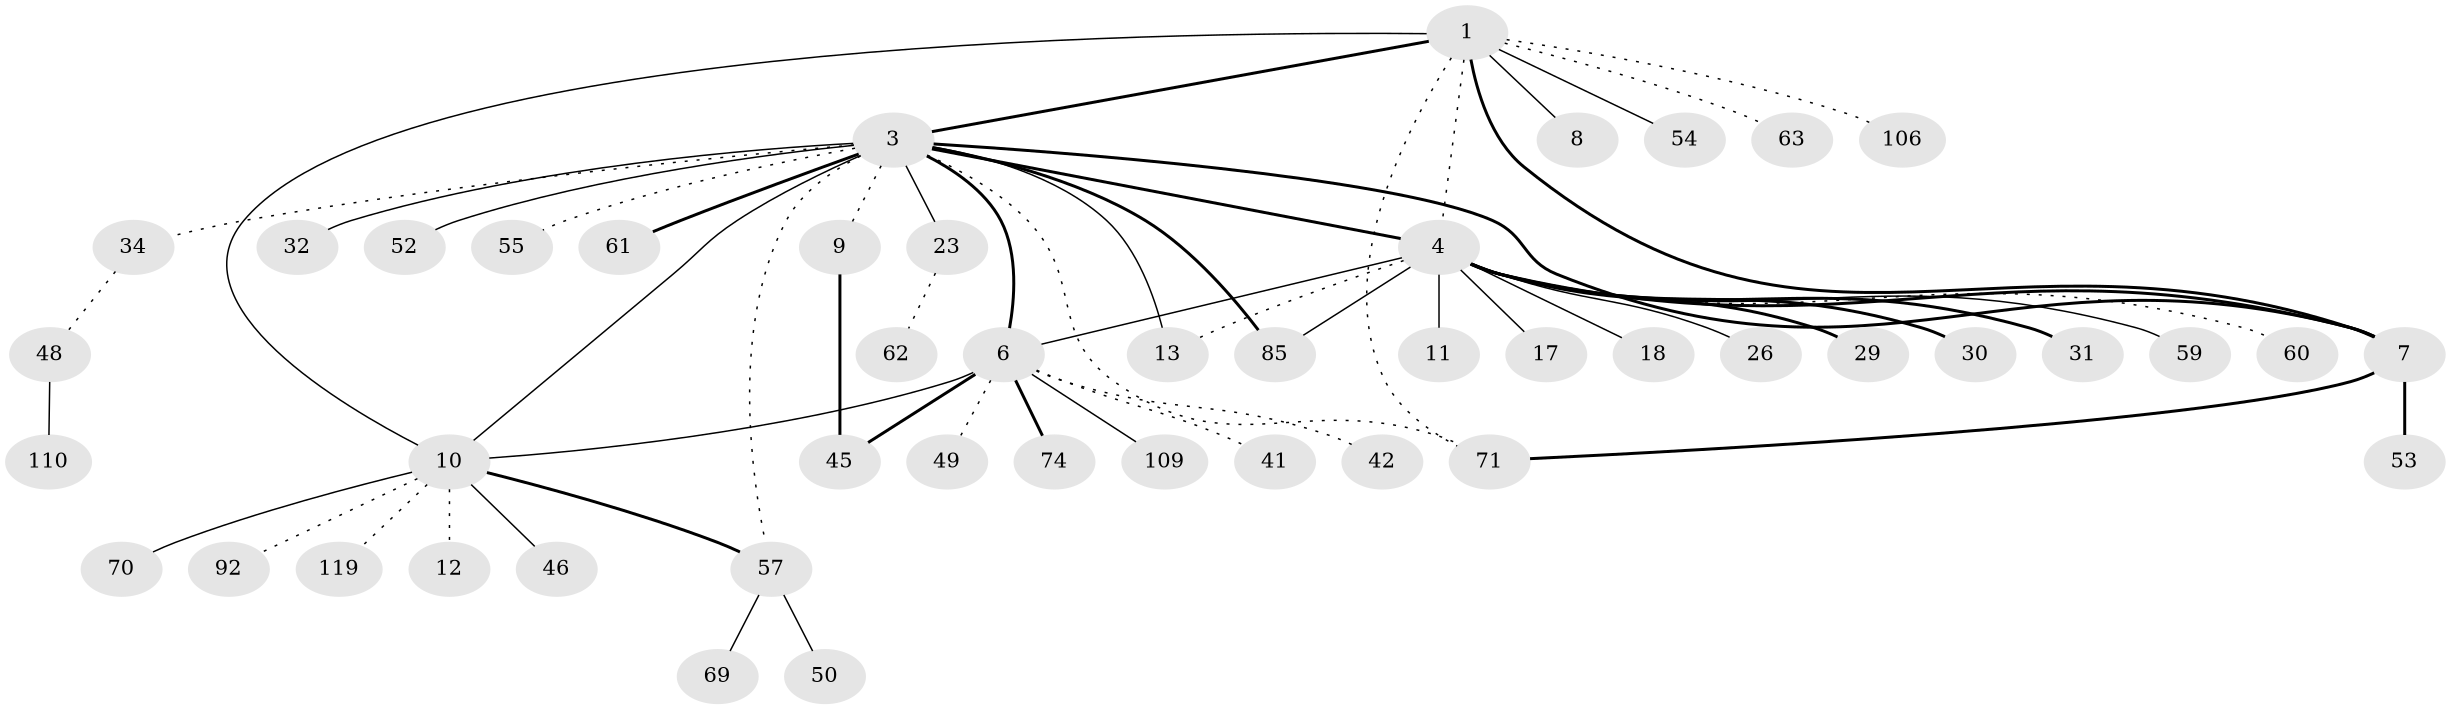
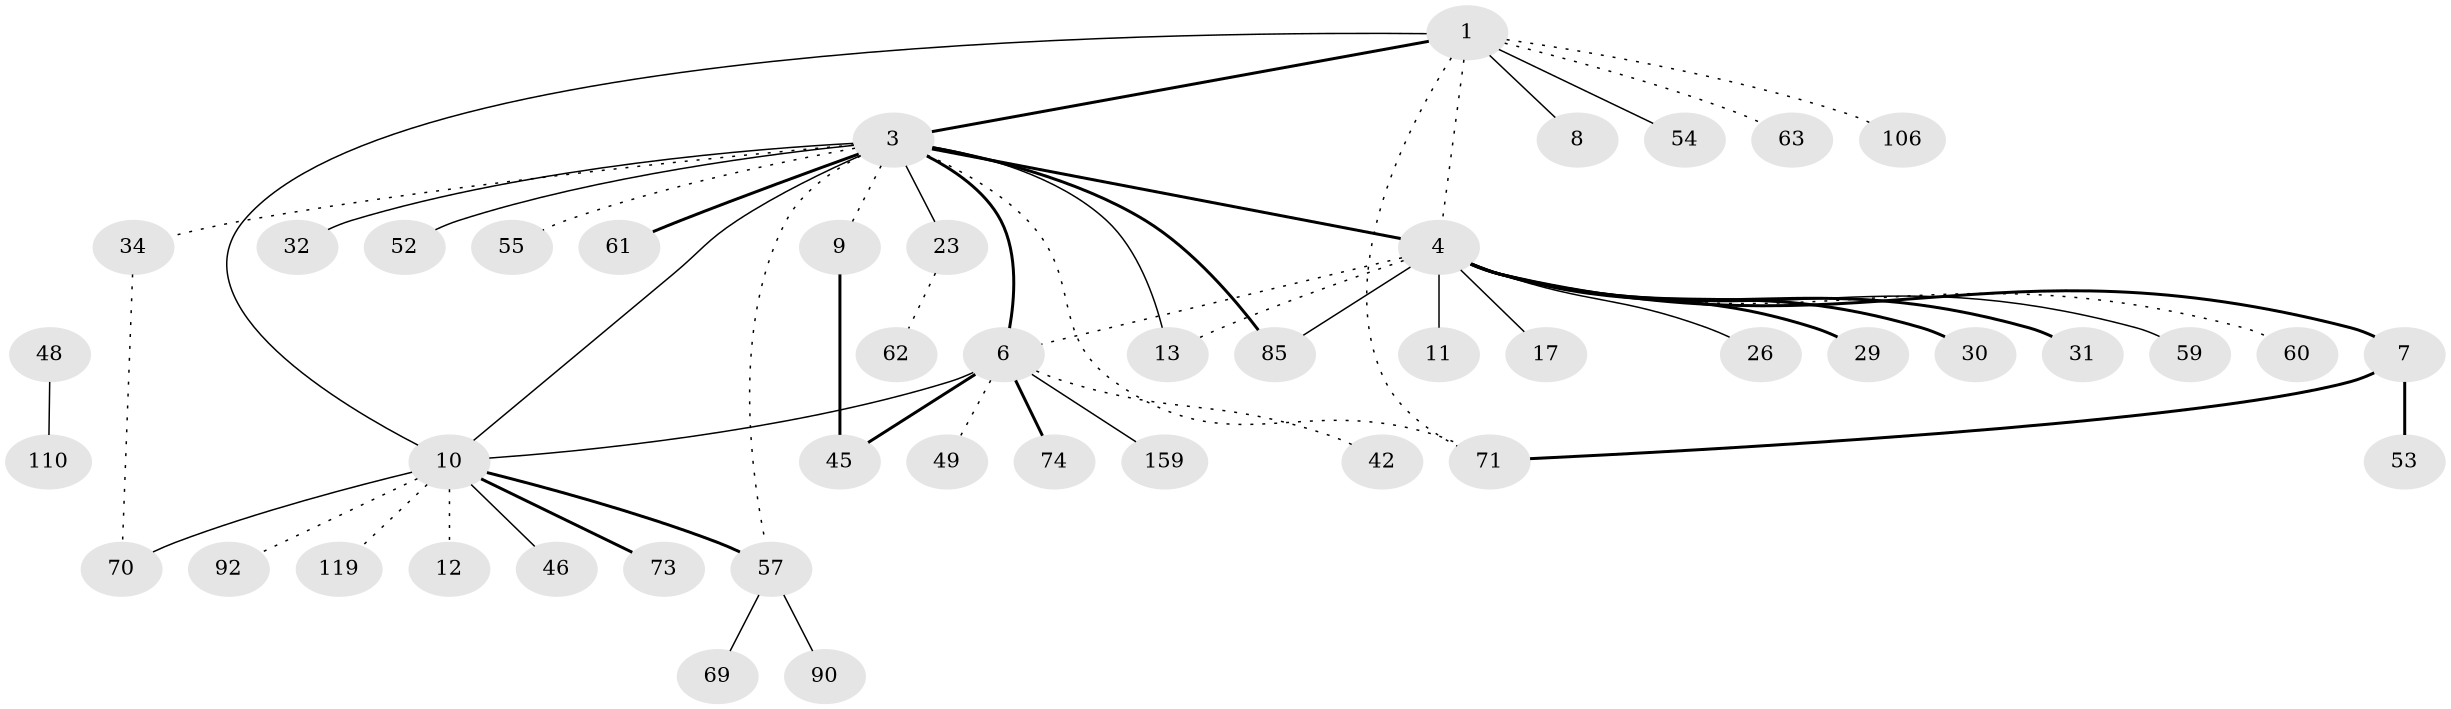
(1801, 287) -> none
(92, 301) -> (128, 408)
(1222, 301) -> (1222, 301)
(1714, 317) -> none
(1654, 355) -> none
(1165, 462) -> (1165, 462)
(1275, 462) -> none
none -> (664, 569)
(825, 677) -> (825, 677)
